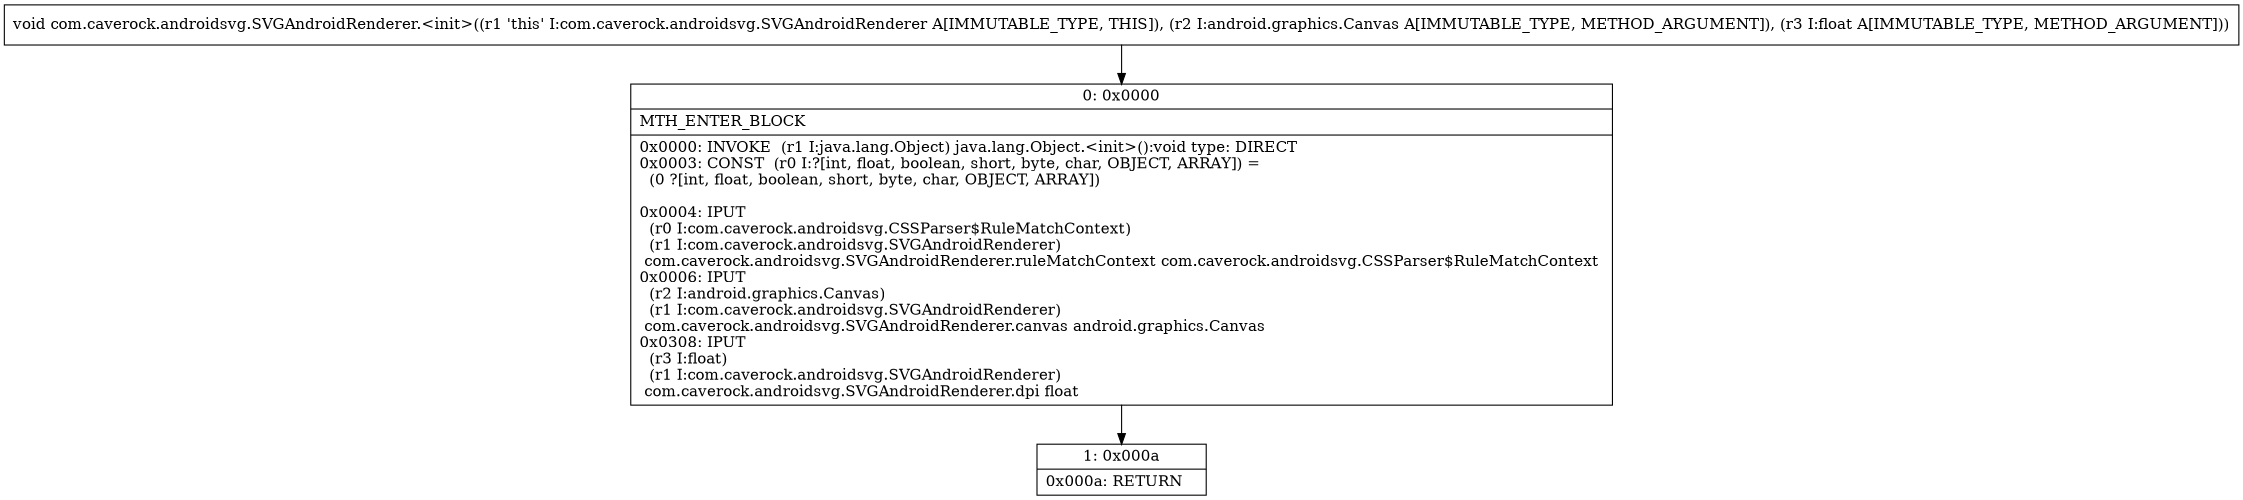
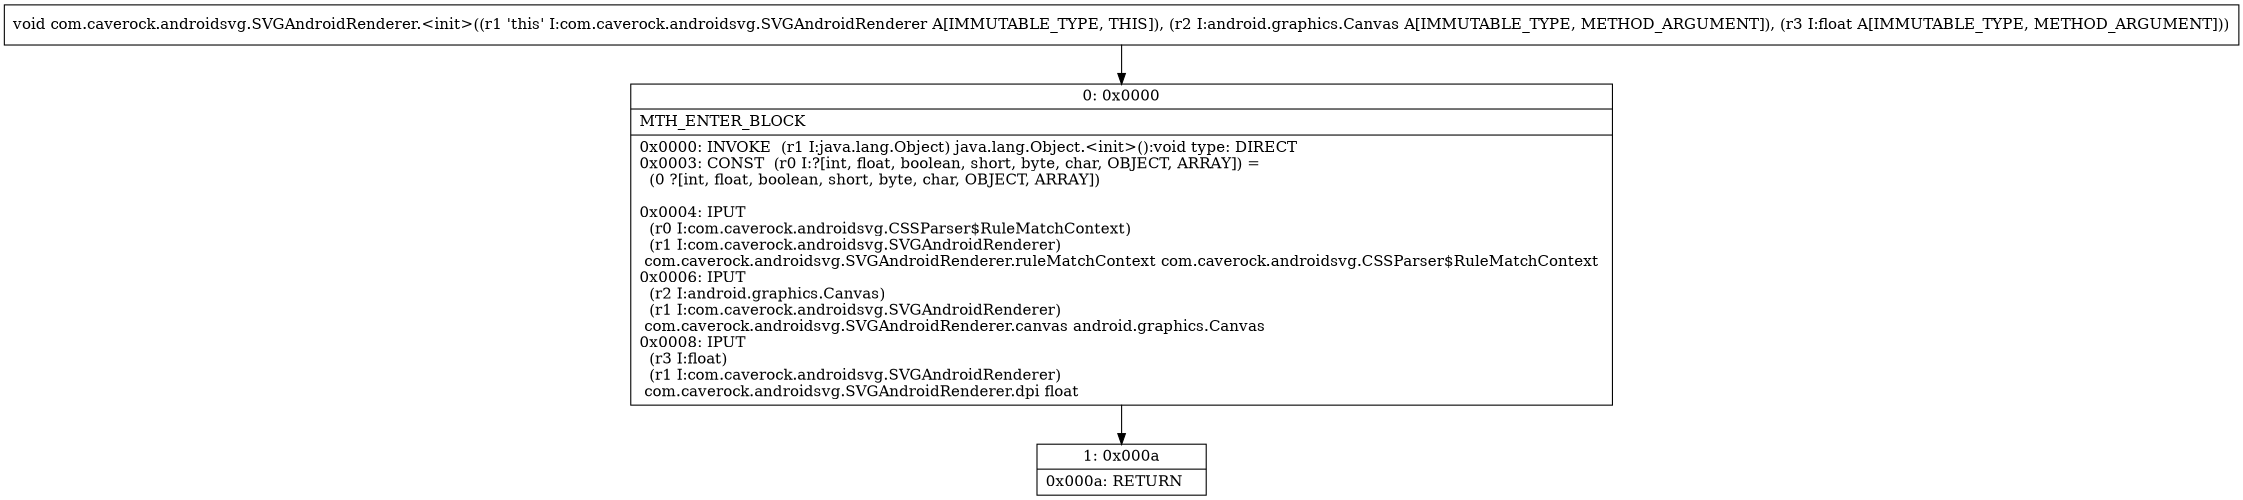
(697, 343) -> (697, 343)
